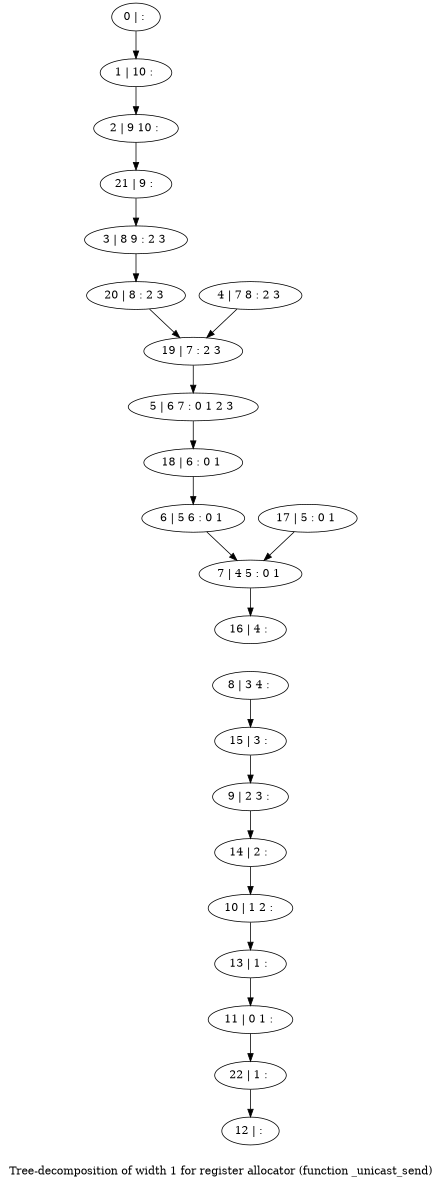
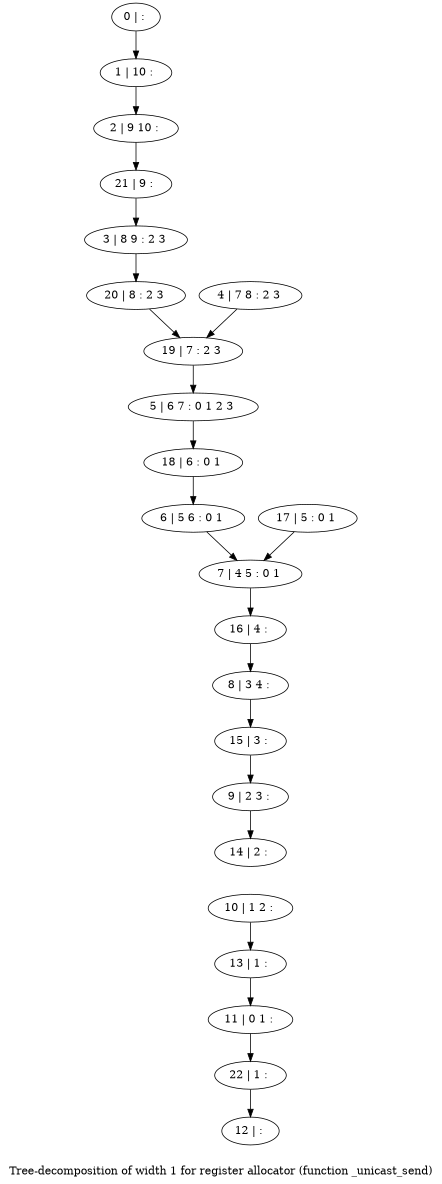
none -> (250, 654)
(250, 877) -> none
